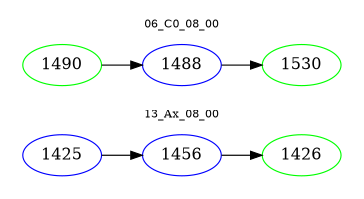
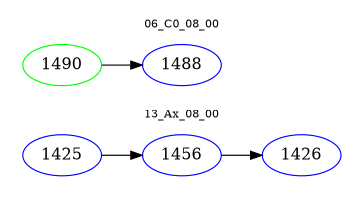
(302, 65) -> none
(302, 155) -> (302, 155)
